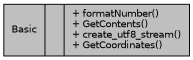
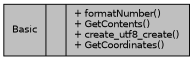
(127, 35) -> (127, 35)
